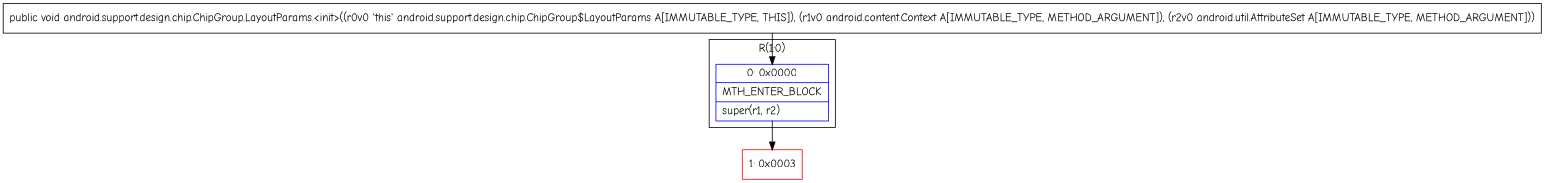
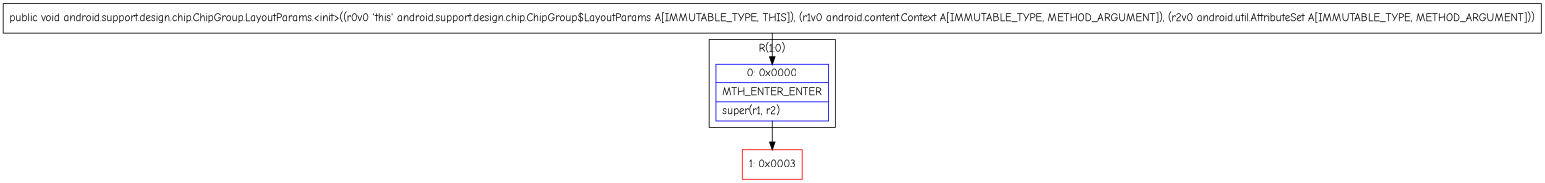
(772, 92) -> (772, 92)
